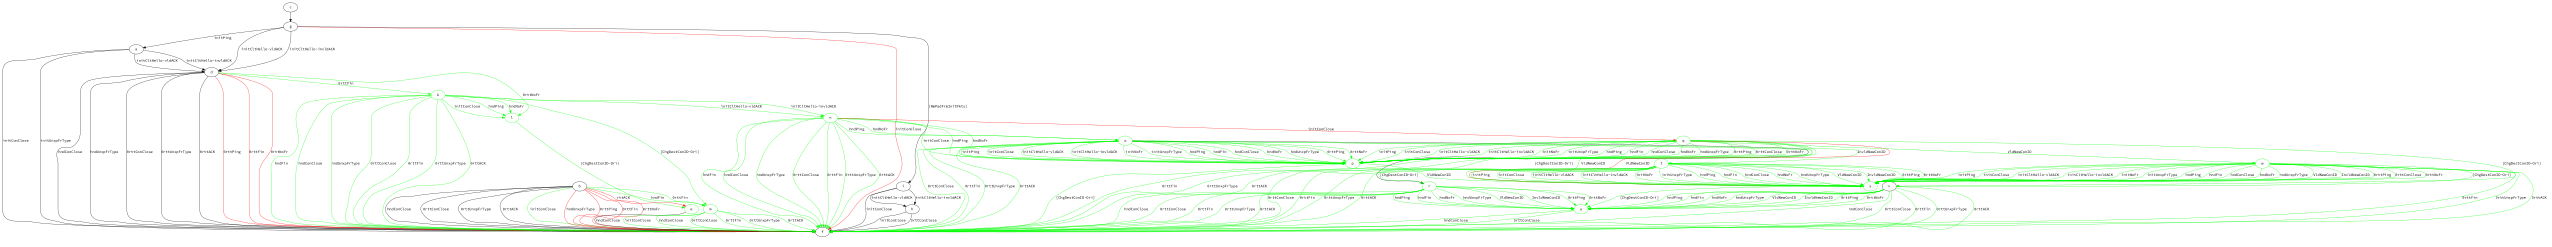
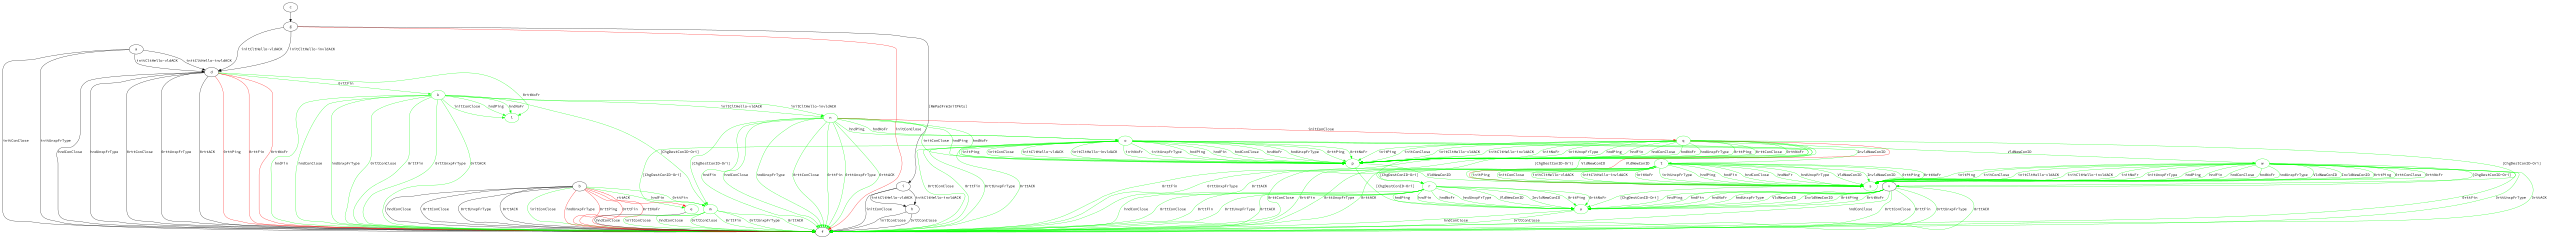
(214, 36) -> none
none -> (728, 130)
(1713, 146) -> (1713, 146)
(594, 176) -> (869, 146)
(1081, 183) -> (1457, 205)
